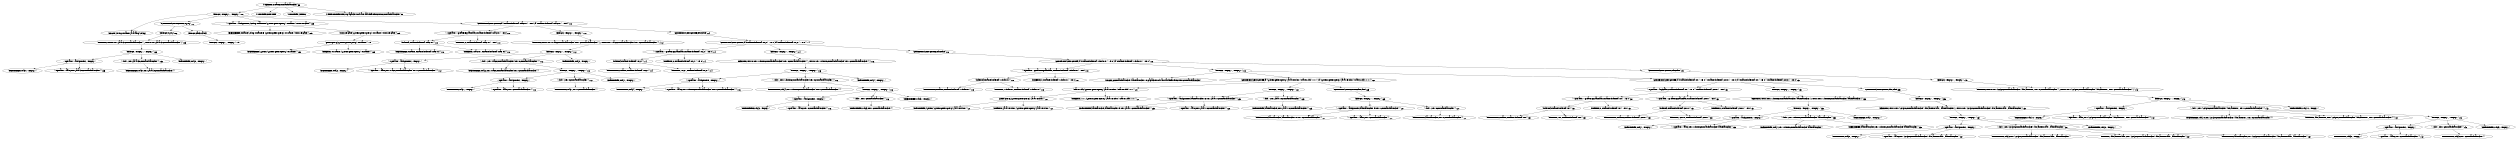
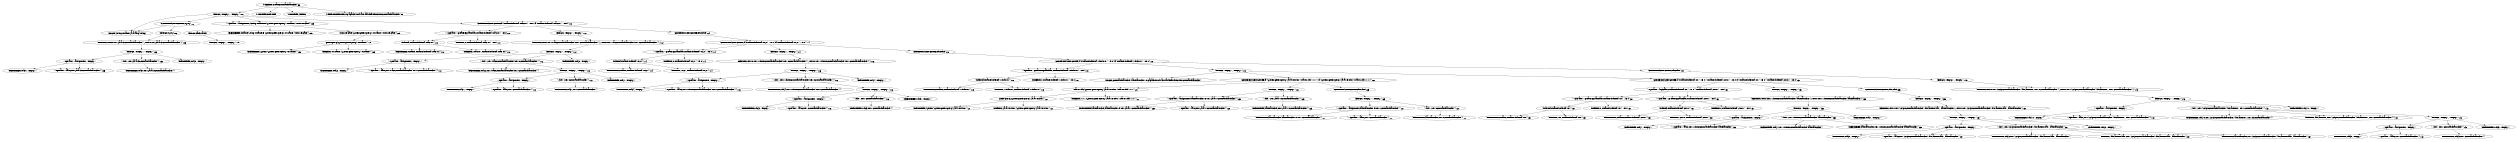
(187, 28) -> (153, 28)
